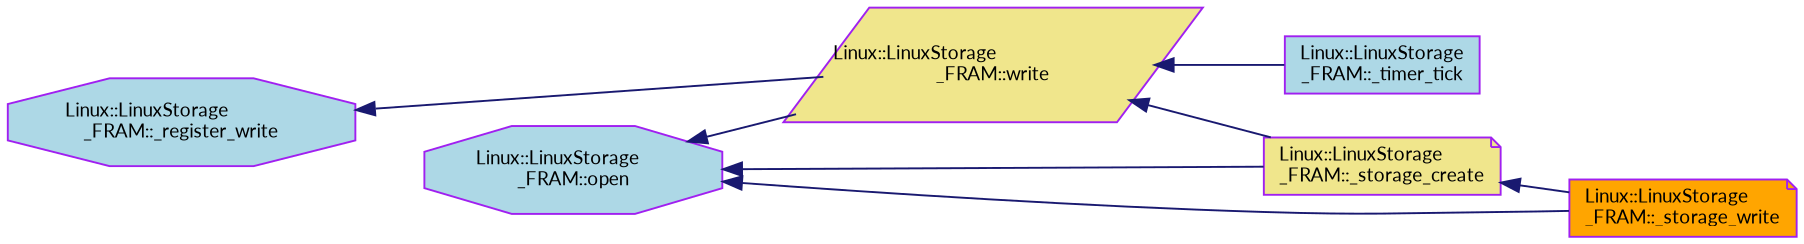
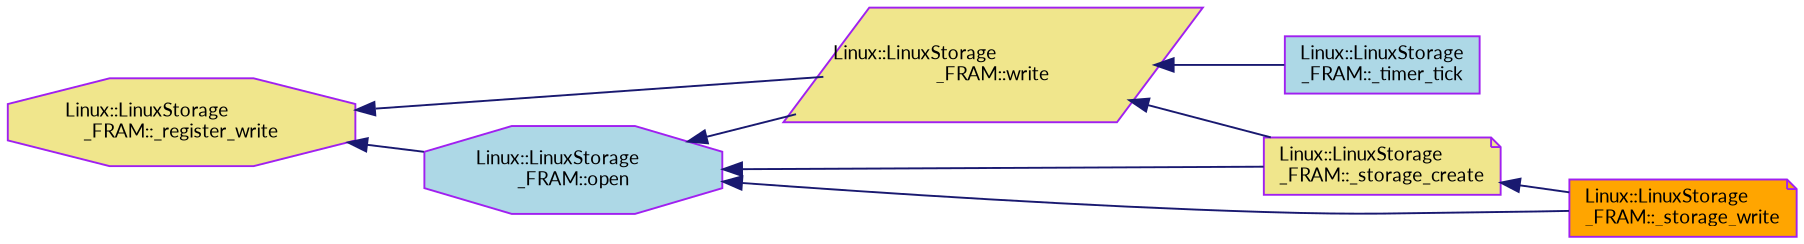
(182, 122) -> (182, 122)
none -> (395, 148)
